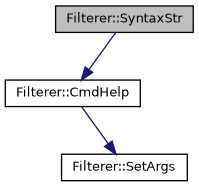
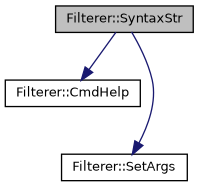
(95, 125) -> (153, 86)
